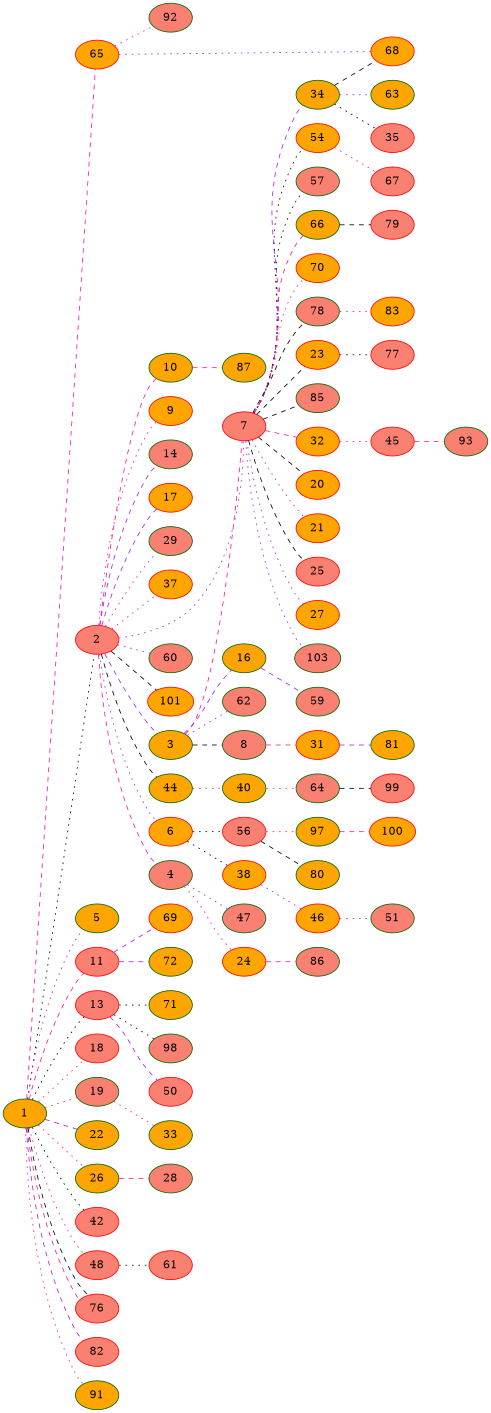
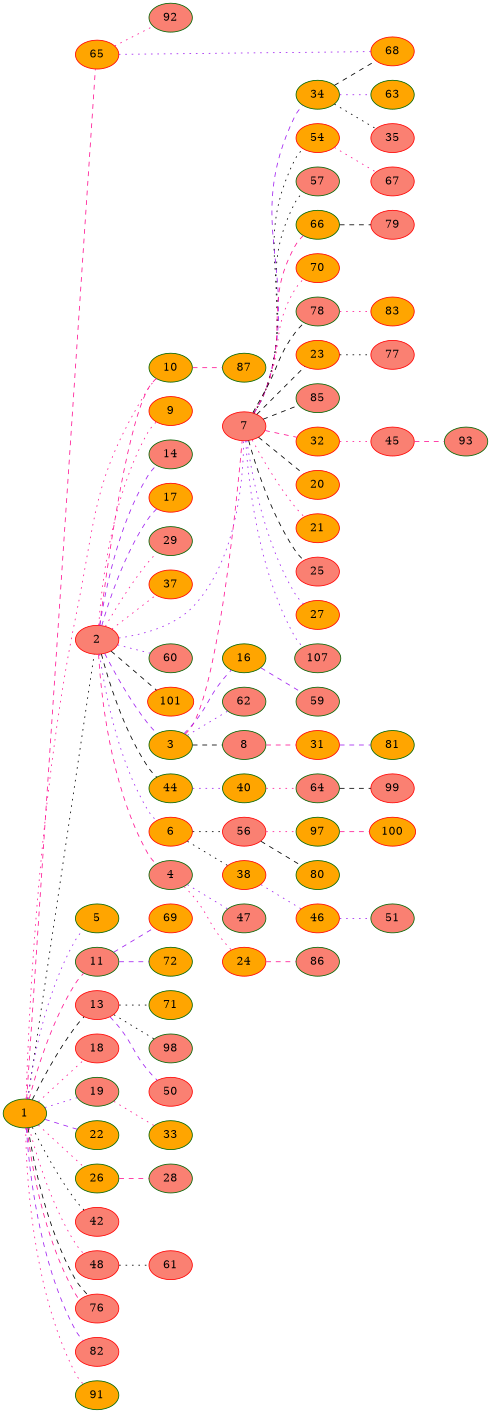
(318, 658) -> (318, 658)
none -> (57, 731)
(97, 962) -> (97, 962)
(56, 1057) -> (56, 1057)
